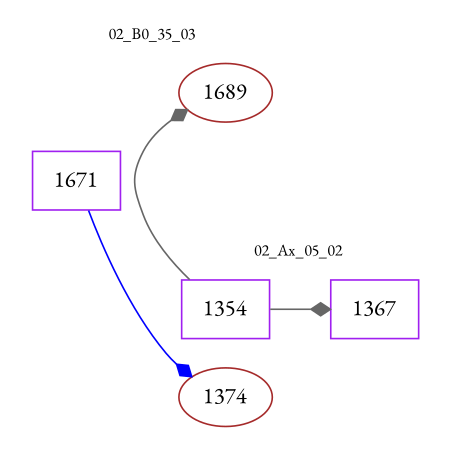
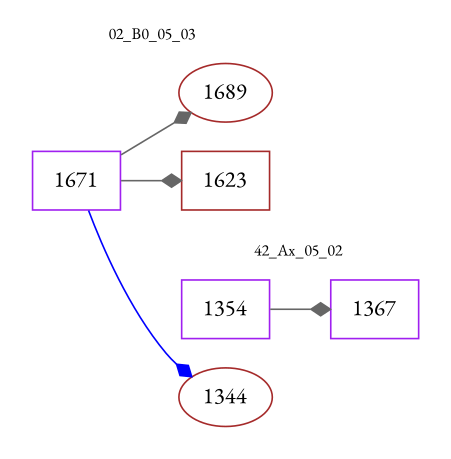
(152, 35) -> (152, 35)
none -> (226, 181)
(139, 202) -> (148, 139)
(299, 251) -> (299, 251)
(226, 397) -> (226, 397)
